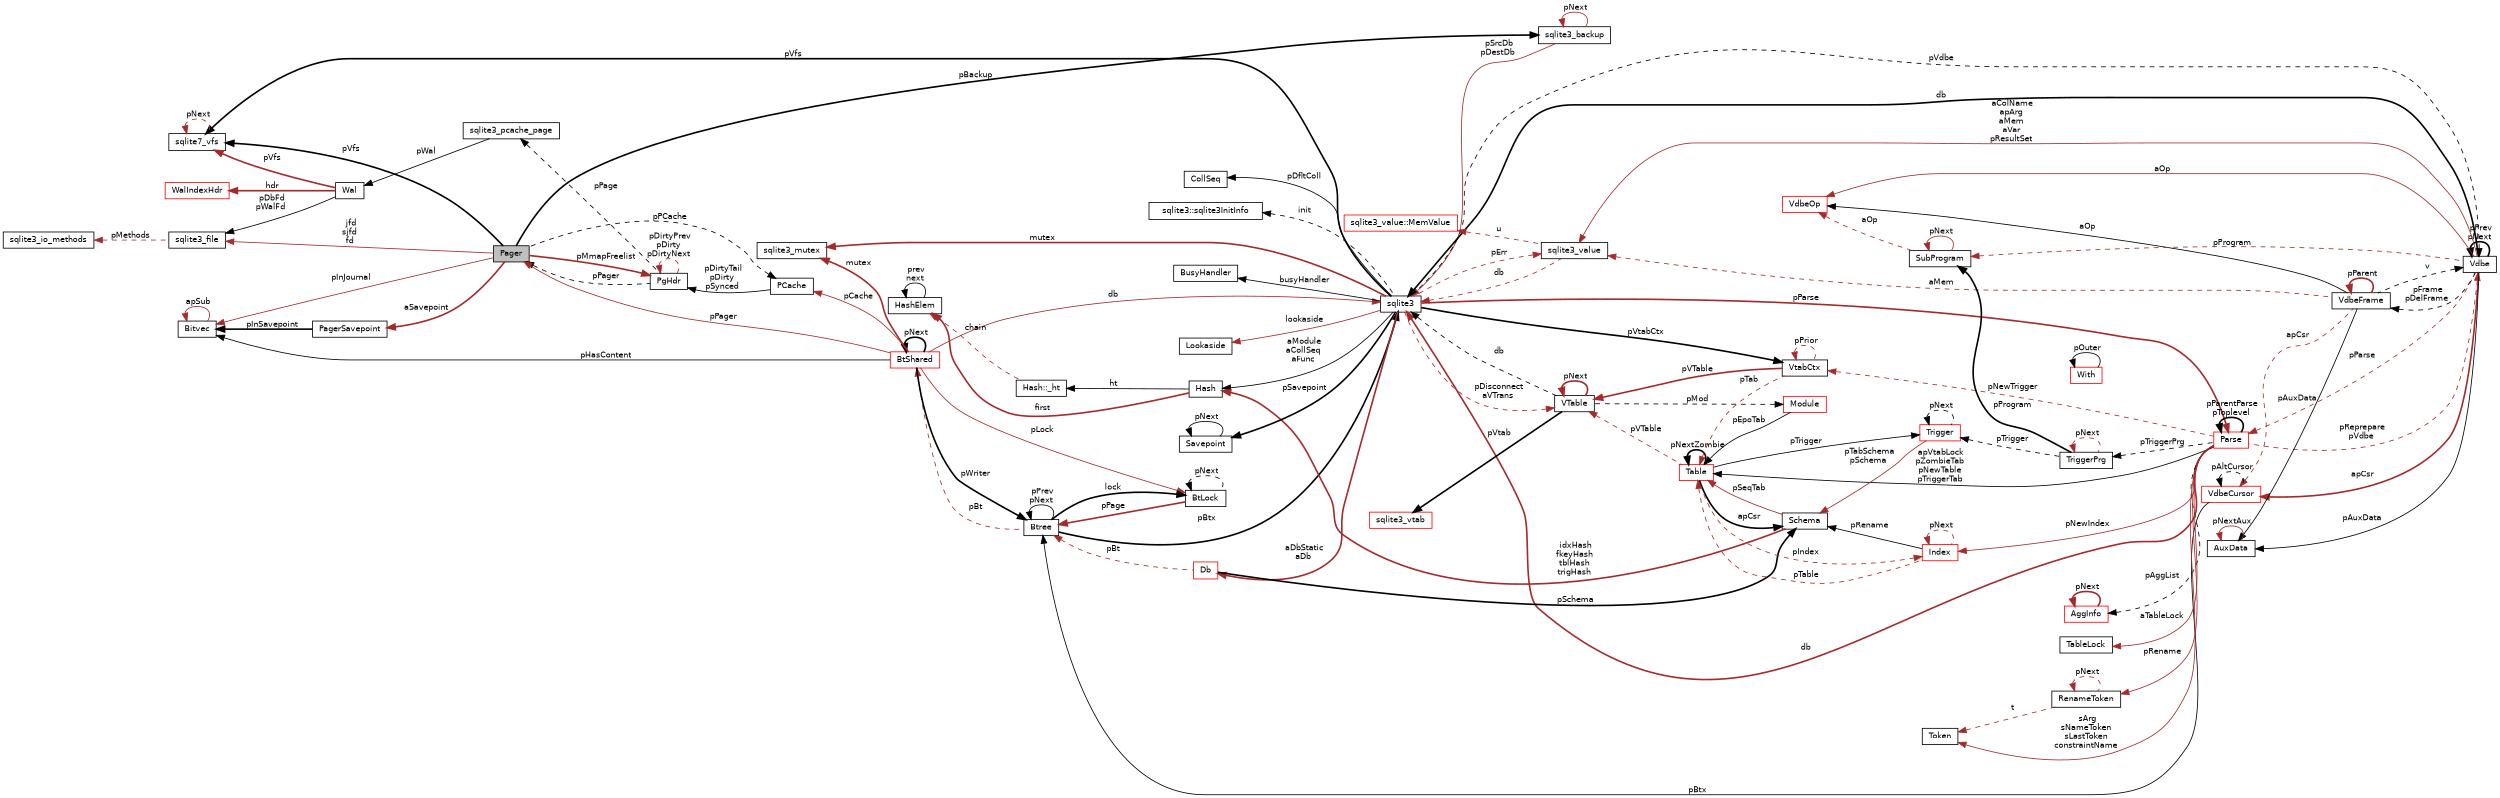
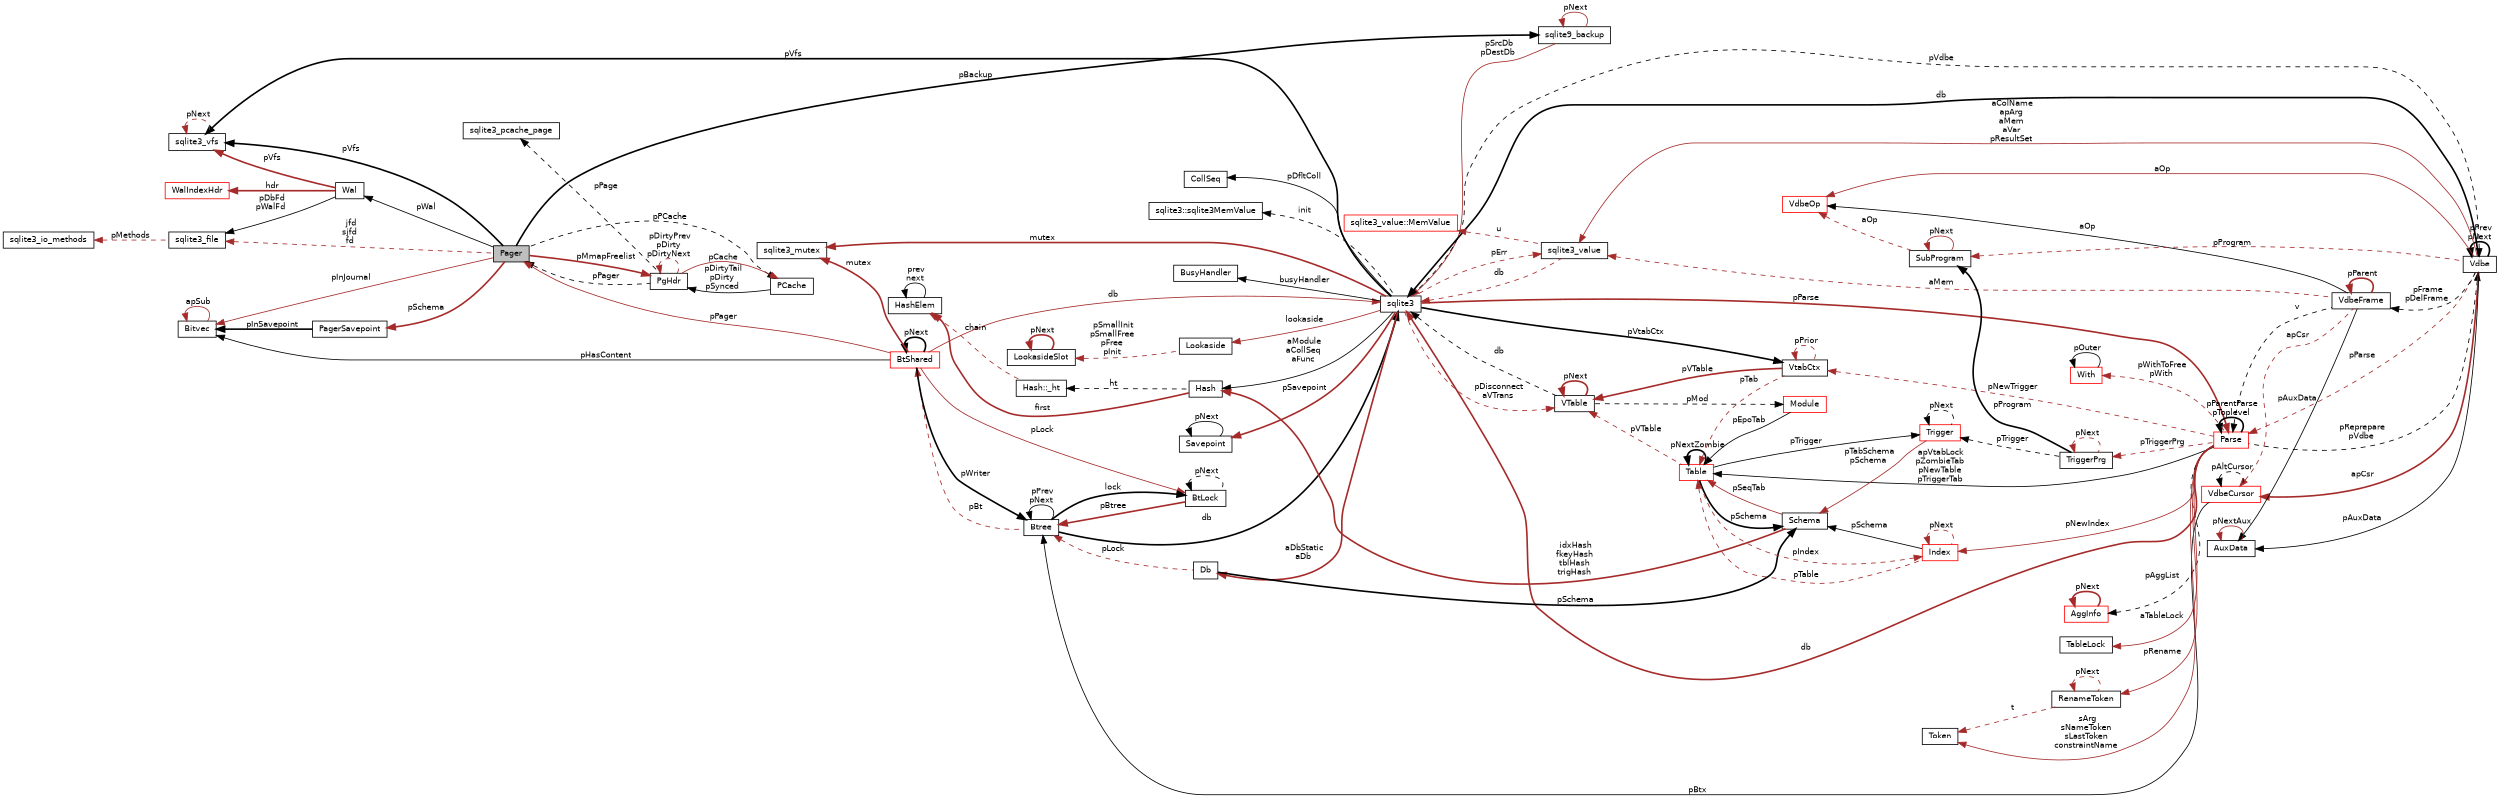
(1575, 35) -> (1575, 35)
(197, 142) -> (197, 142)
(431, 161) -> (433, 223)
(1206, 211) -> (1206, 211)
(364, 247) -> (364, 247)
(2416, 279) -> (2261, 346)
(425, 308) -> (425, 308)
(870, 315) -> (726, 262)
none -> (1041, 357)
(1132, 389) -> (1132, 389)
none -> (2175, 389)
(1331, 391) -> (1331, 391)
(2415, 430) -> (2415, 430)
(2167, 449) -> (2167, 449)
(1112, 506) -> (1112, 506)
(1748, 517) -> (1748, 517)
(1206, 518) -> (1206, 518)
(1401, 520) -> none
(1868, 526) -> (1868, 526)
(1112, 549) -> (1112, 549)
(1206, 570) -> (1206, 570)
